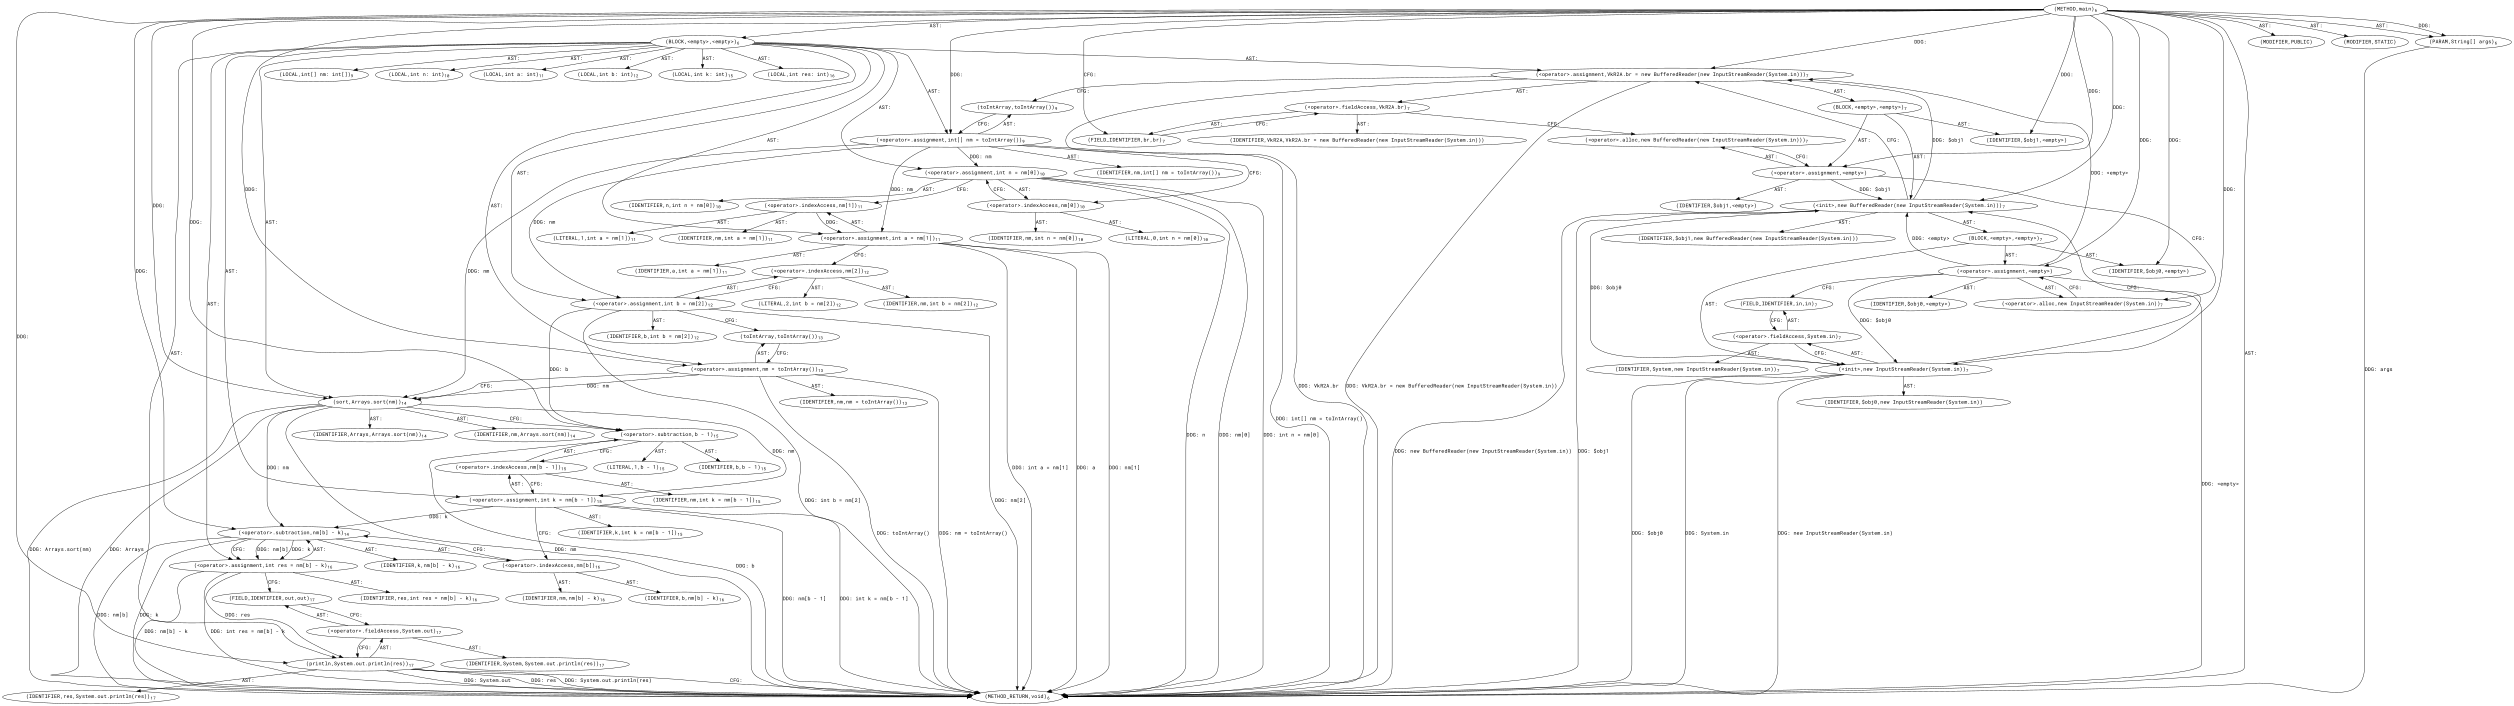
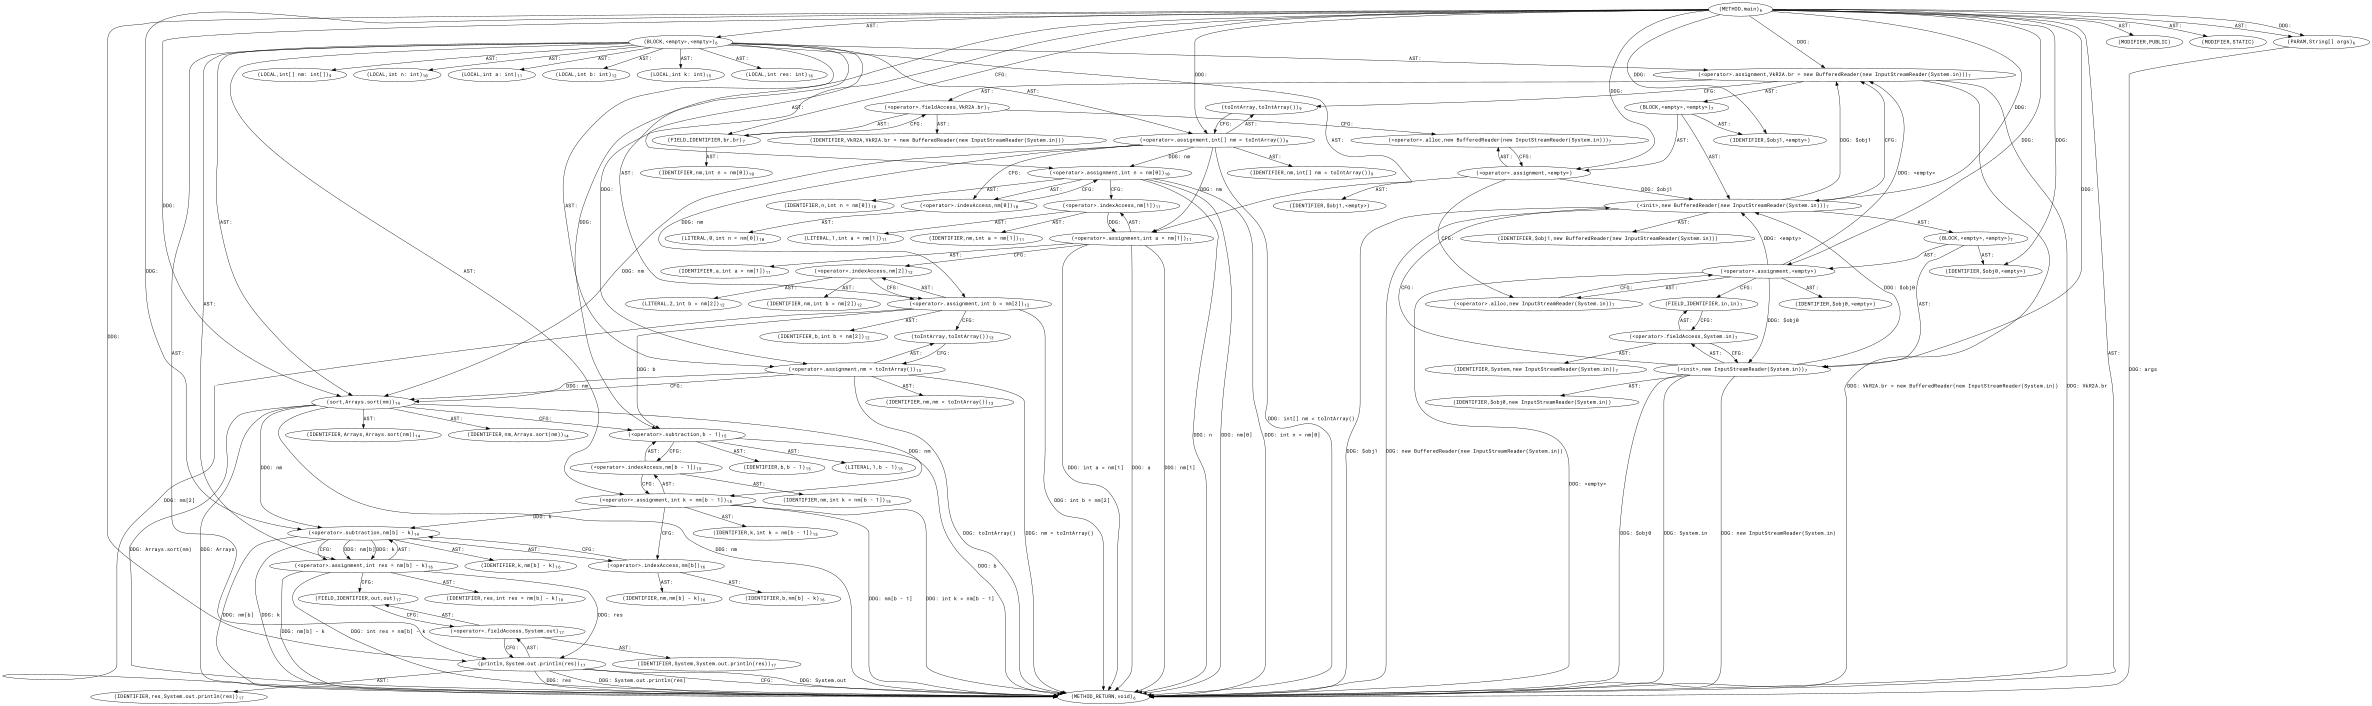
(1036, 220) -> (706, 155)
